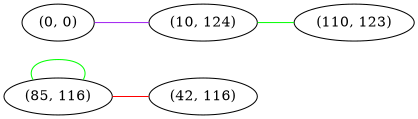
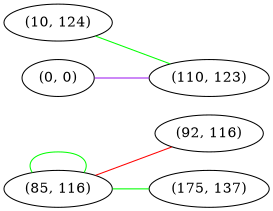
(122, 23) -> (122, 78)
(203, 96) -> (209, 133)
none -> (209, 189)
